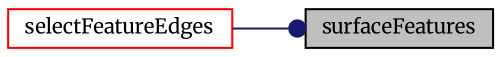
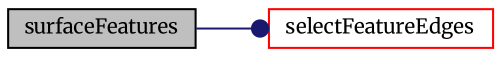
(261, 29) -> (224, 29)
